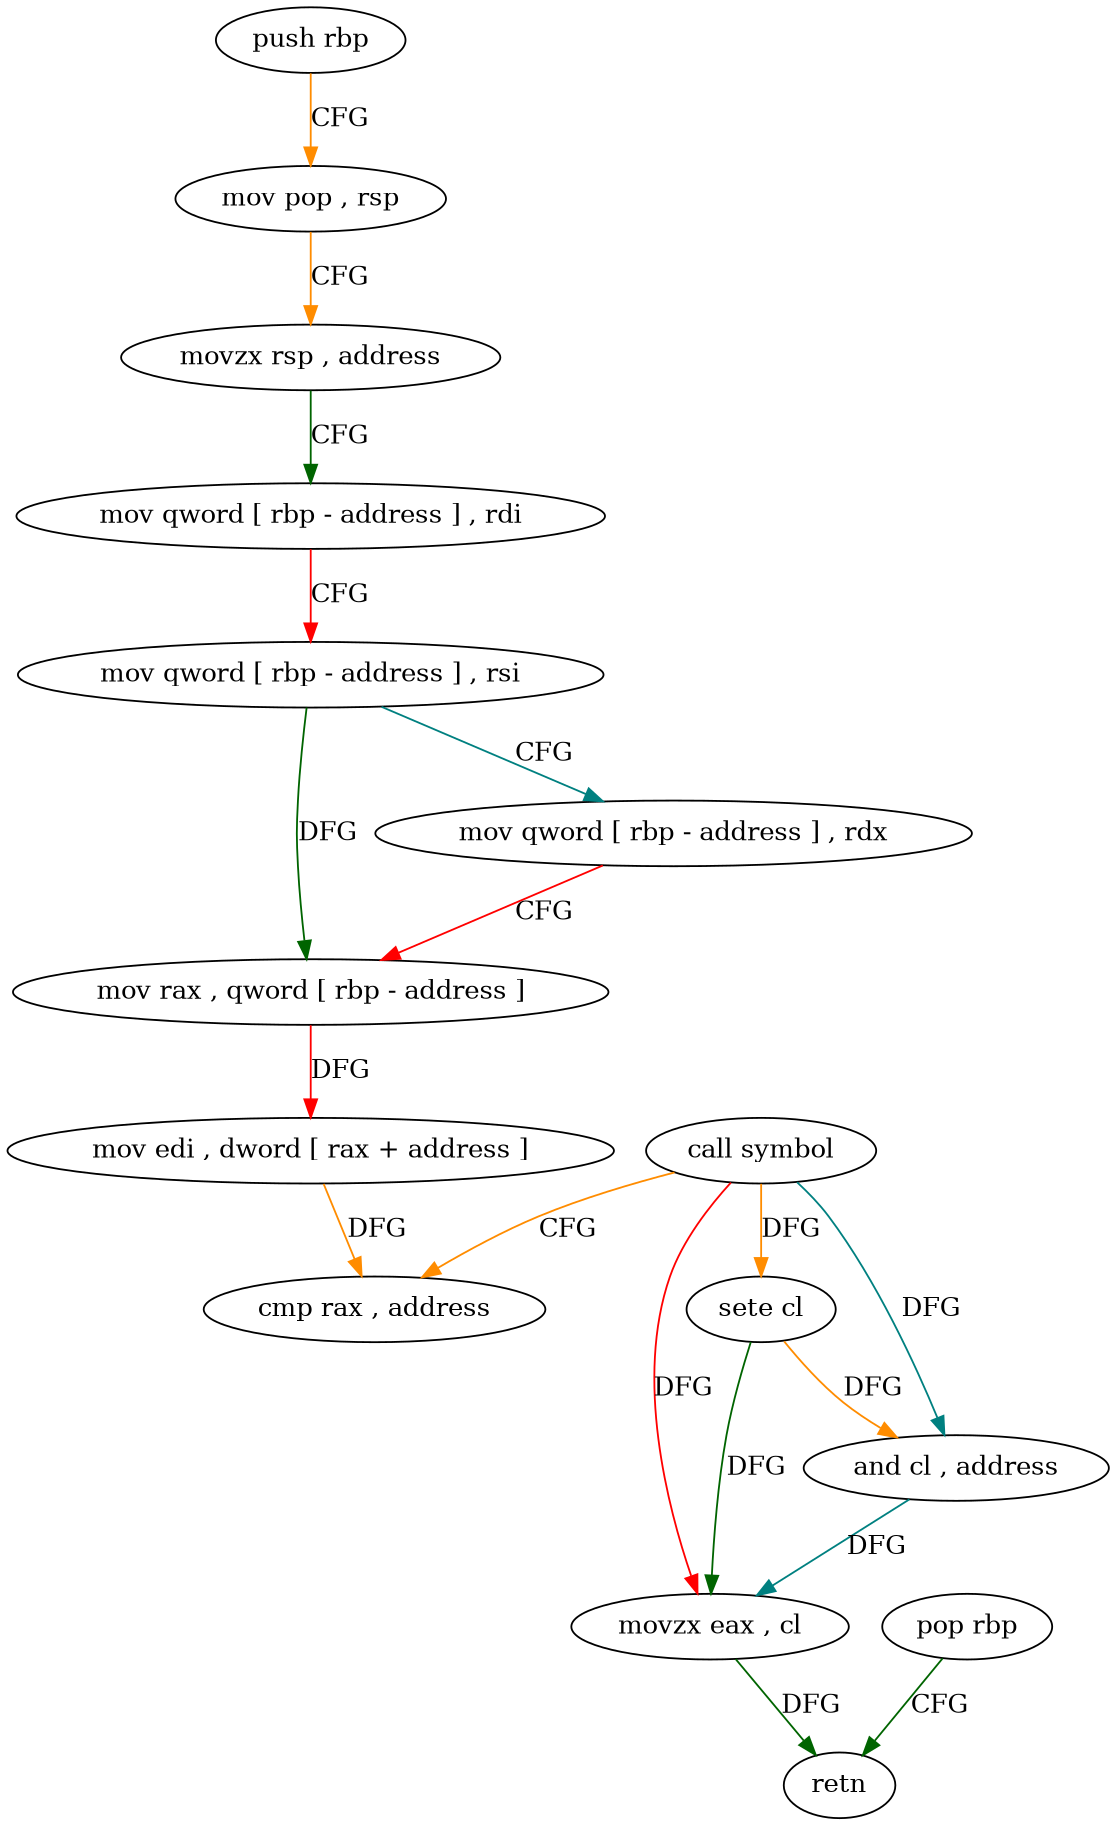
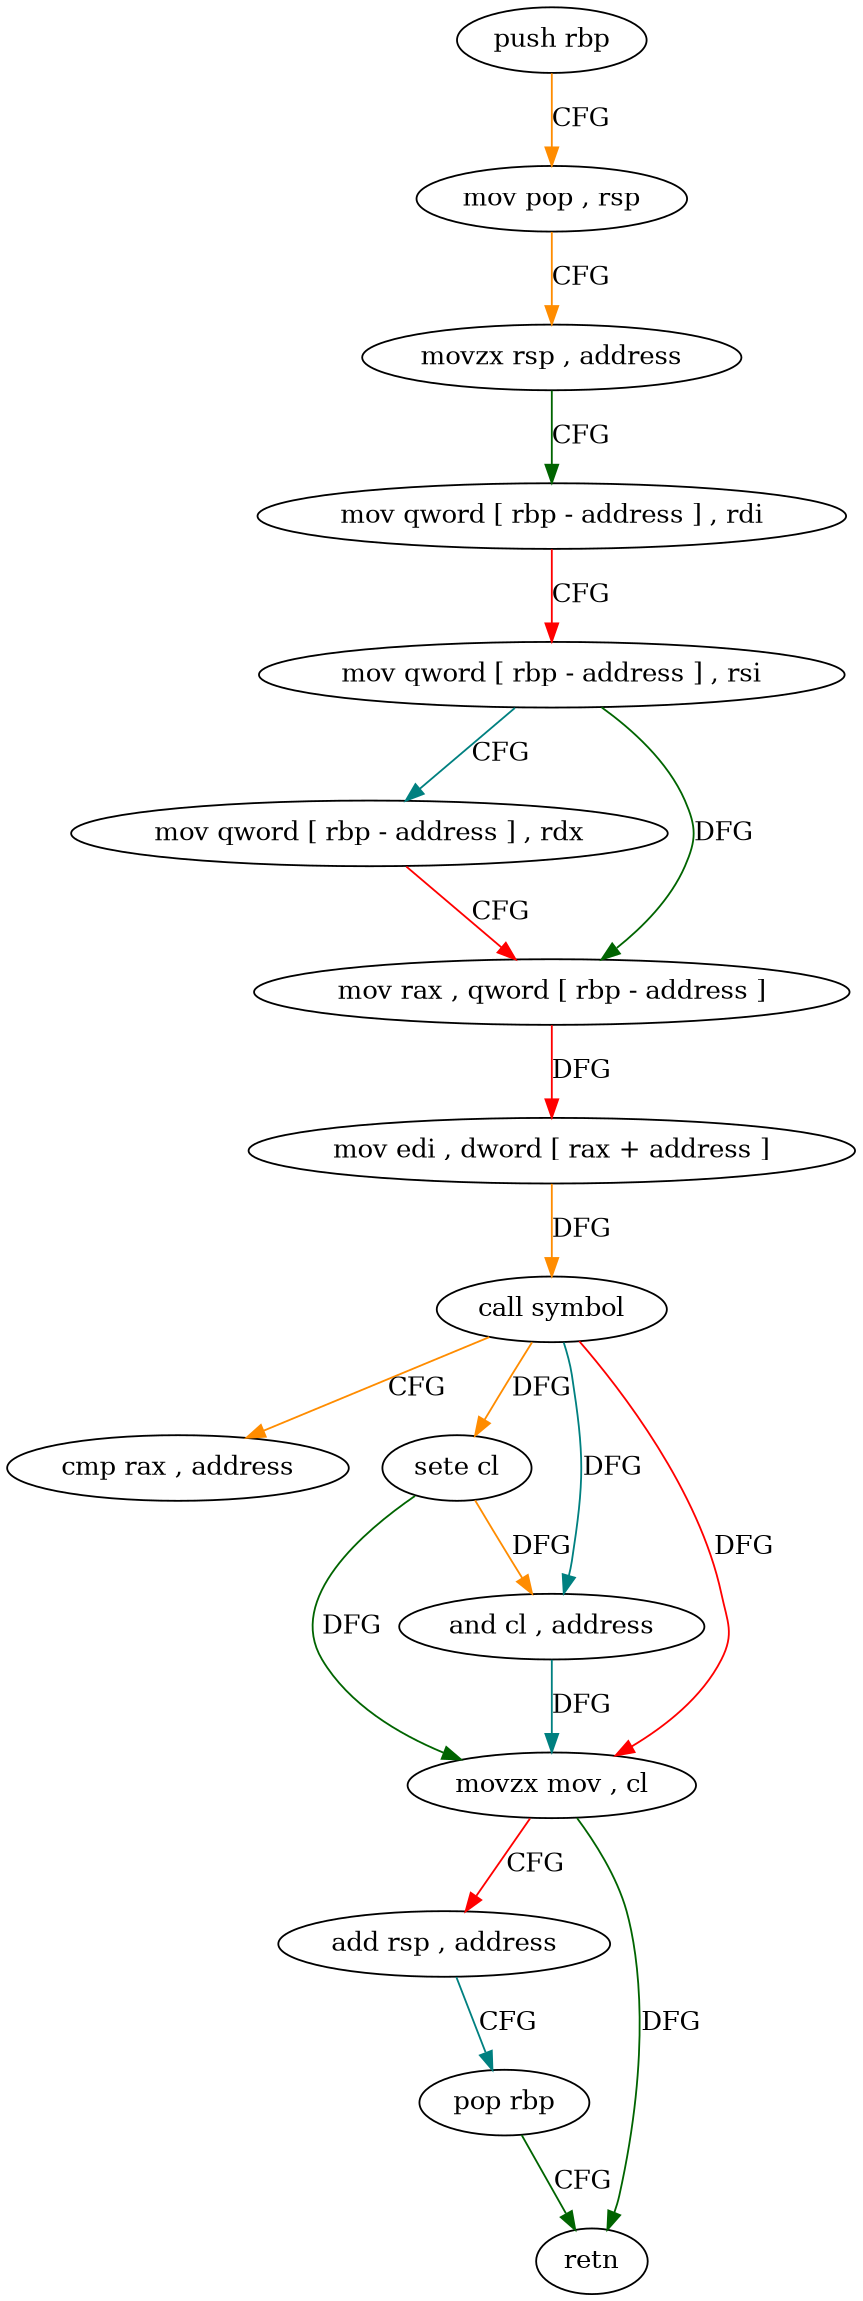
(339, 1222) -> (552, 1221)
(710, 1627) -> (552, 1785)
none -> (444, 1944)
